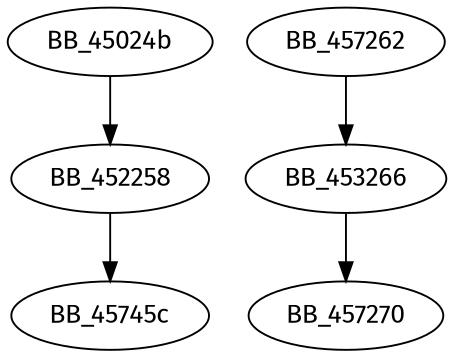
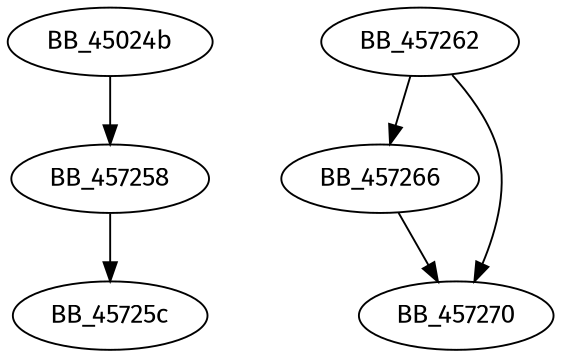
none -> (500, 164)
(110, 179) -> (110, 179)
(346, 179) -> (380, 179)
(110, 316) -> (110, 316)
